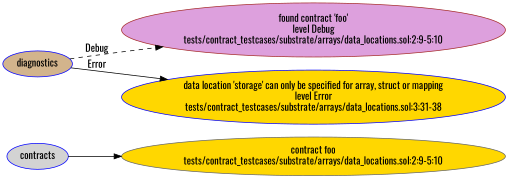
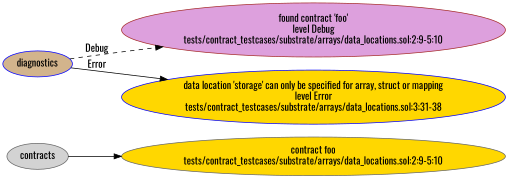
(38, 156) -> (38, 156)
